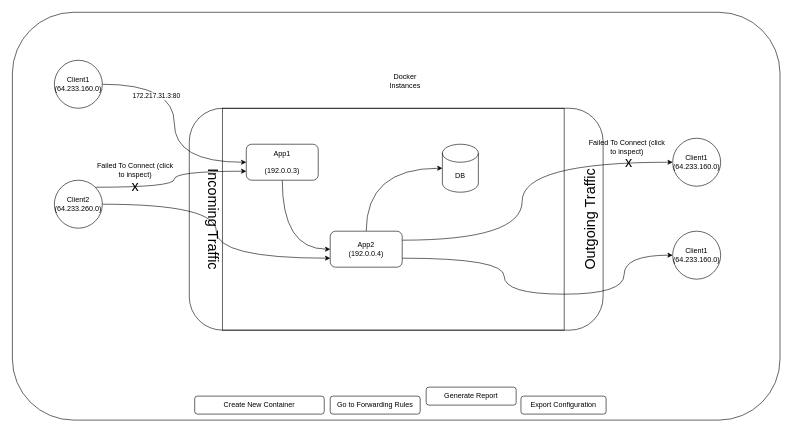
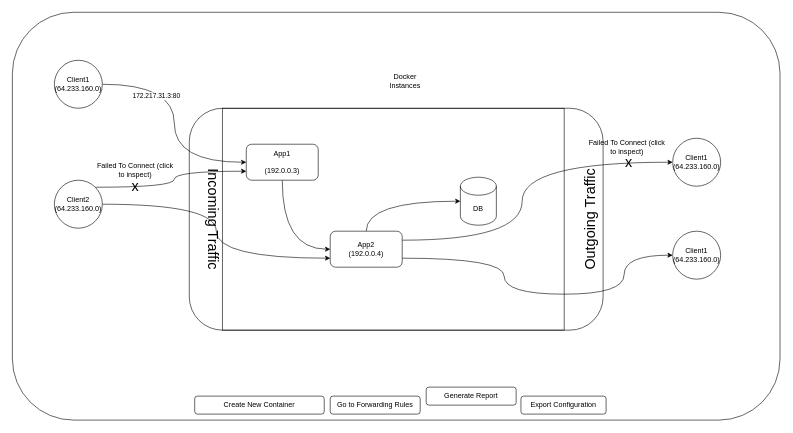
(461, 168) -> (479, 201)
(78, 204) -> (78, 204)
